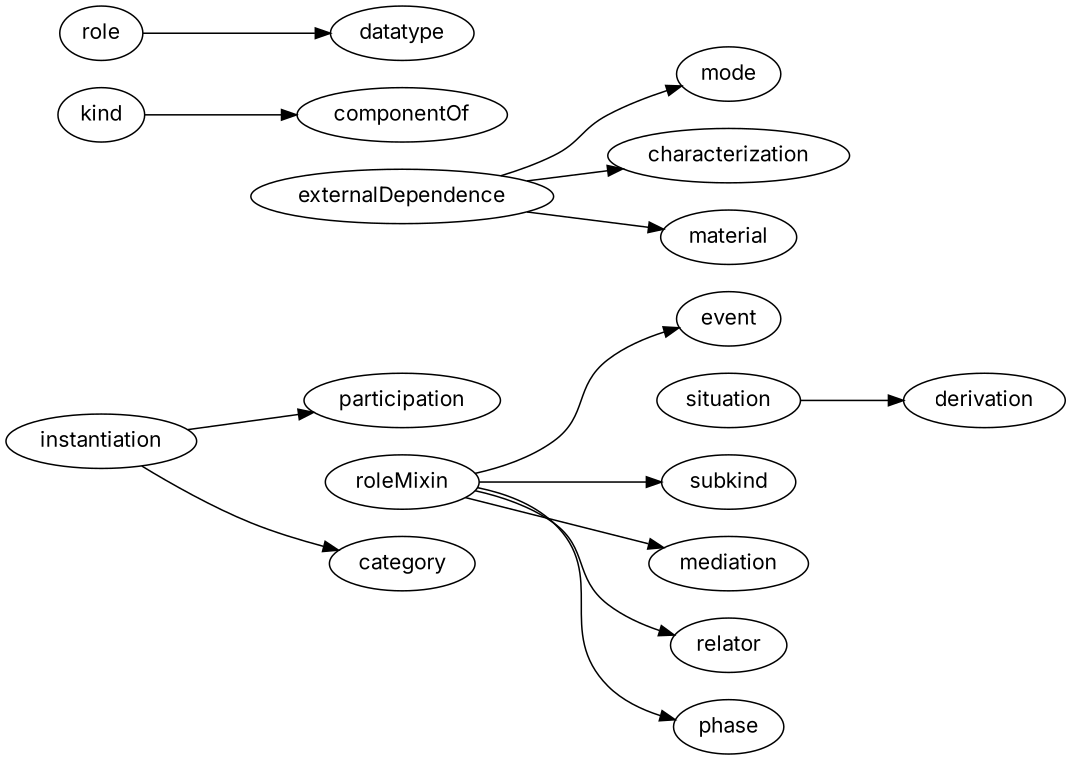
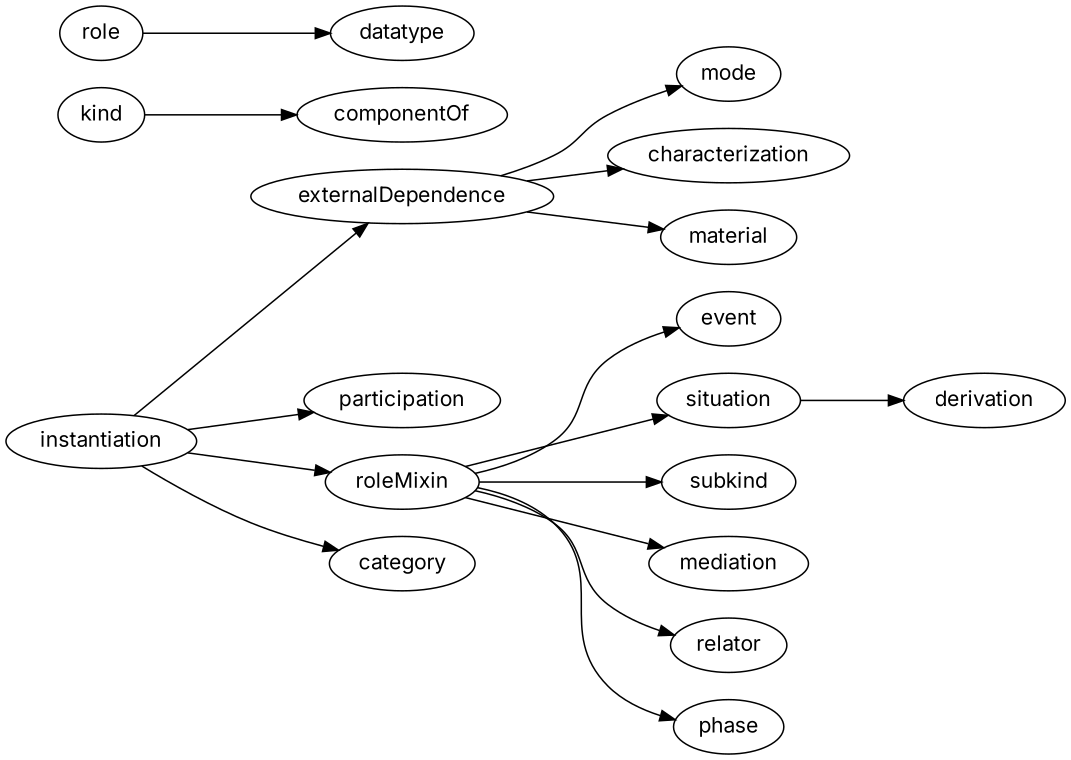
none -> (245, 324)
none -> (569, 440)
none -> (251, 462)
